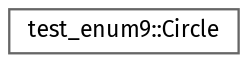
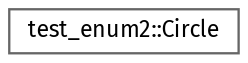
(124, 31) -> (124, 31)
